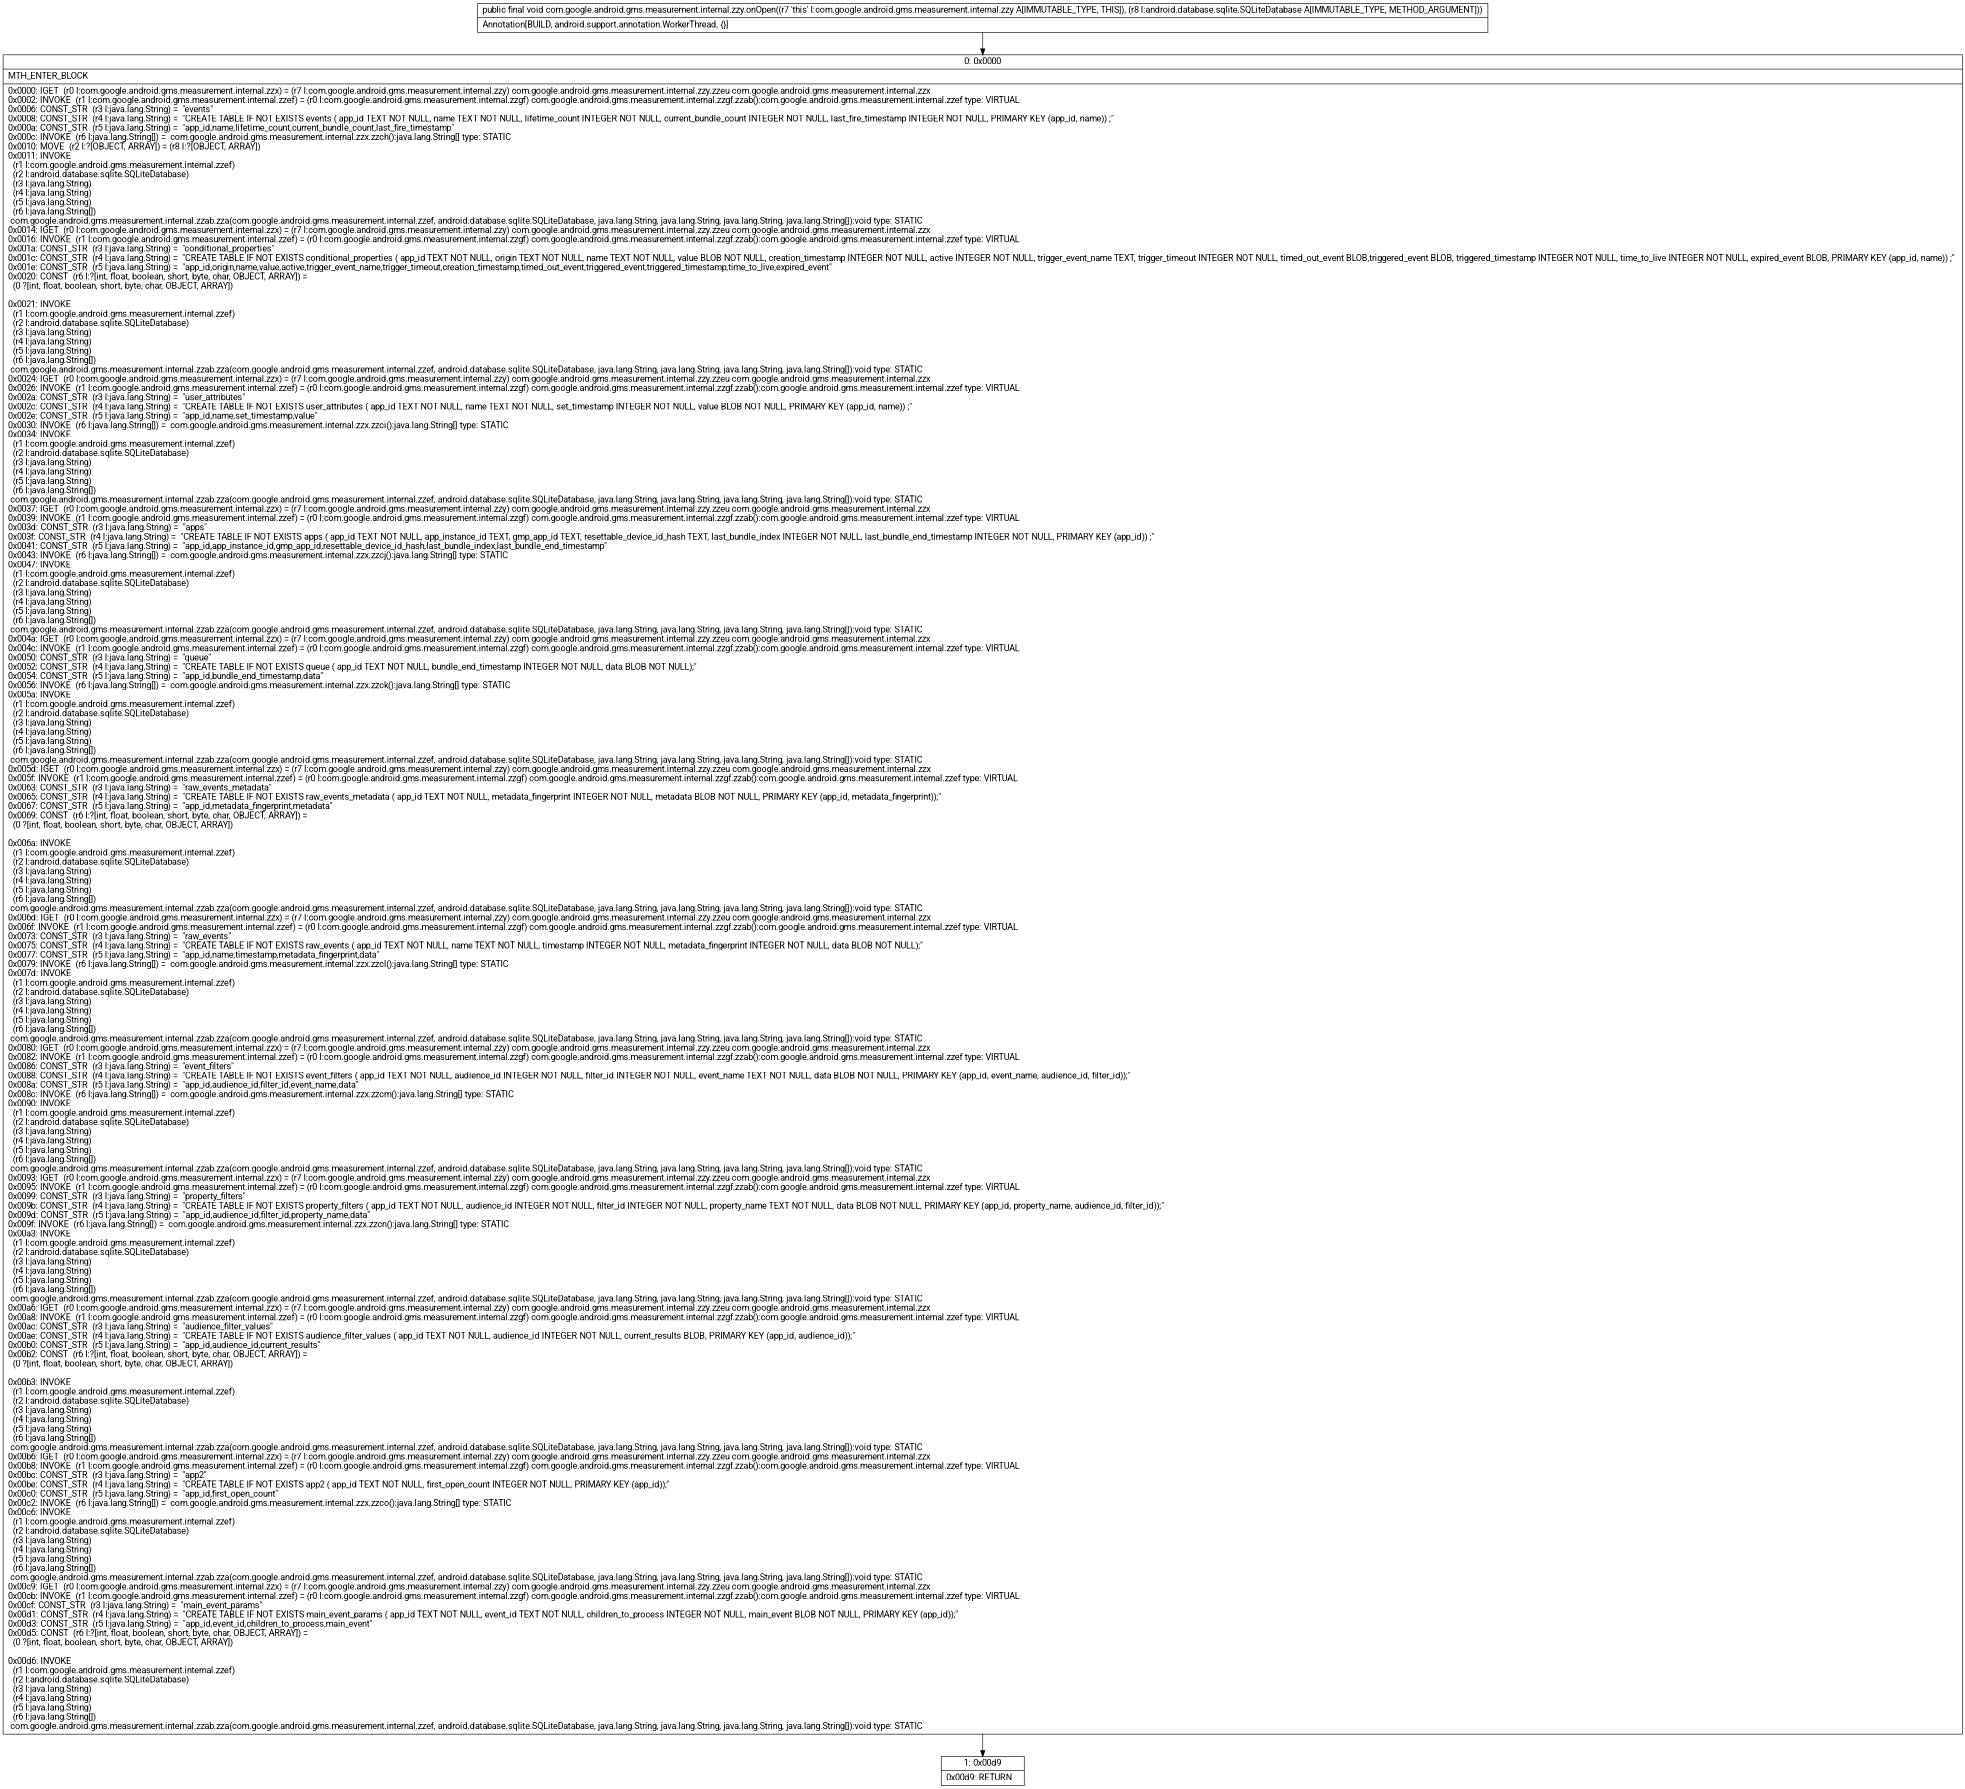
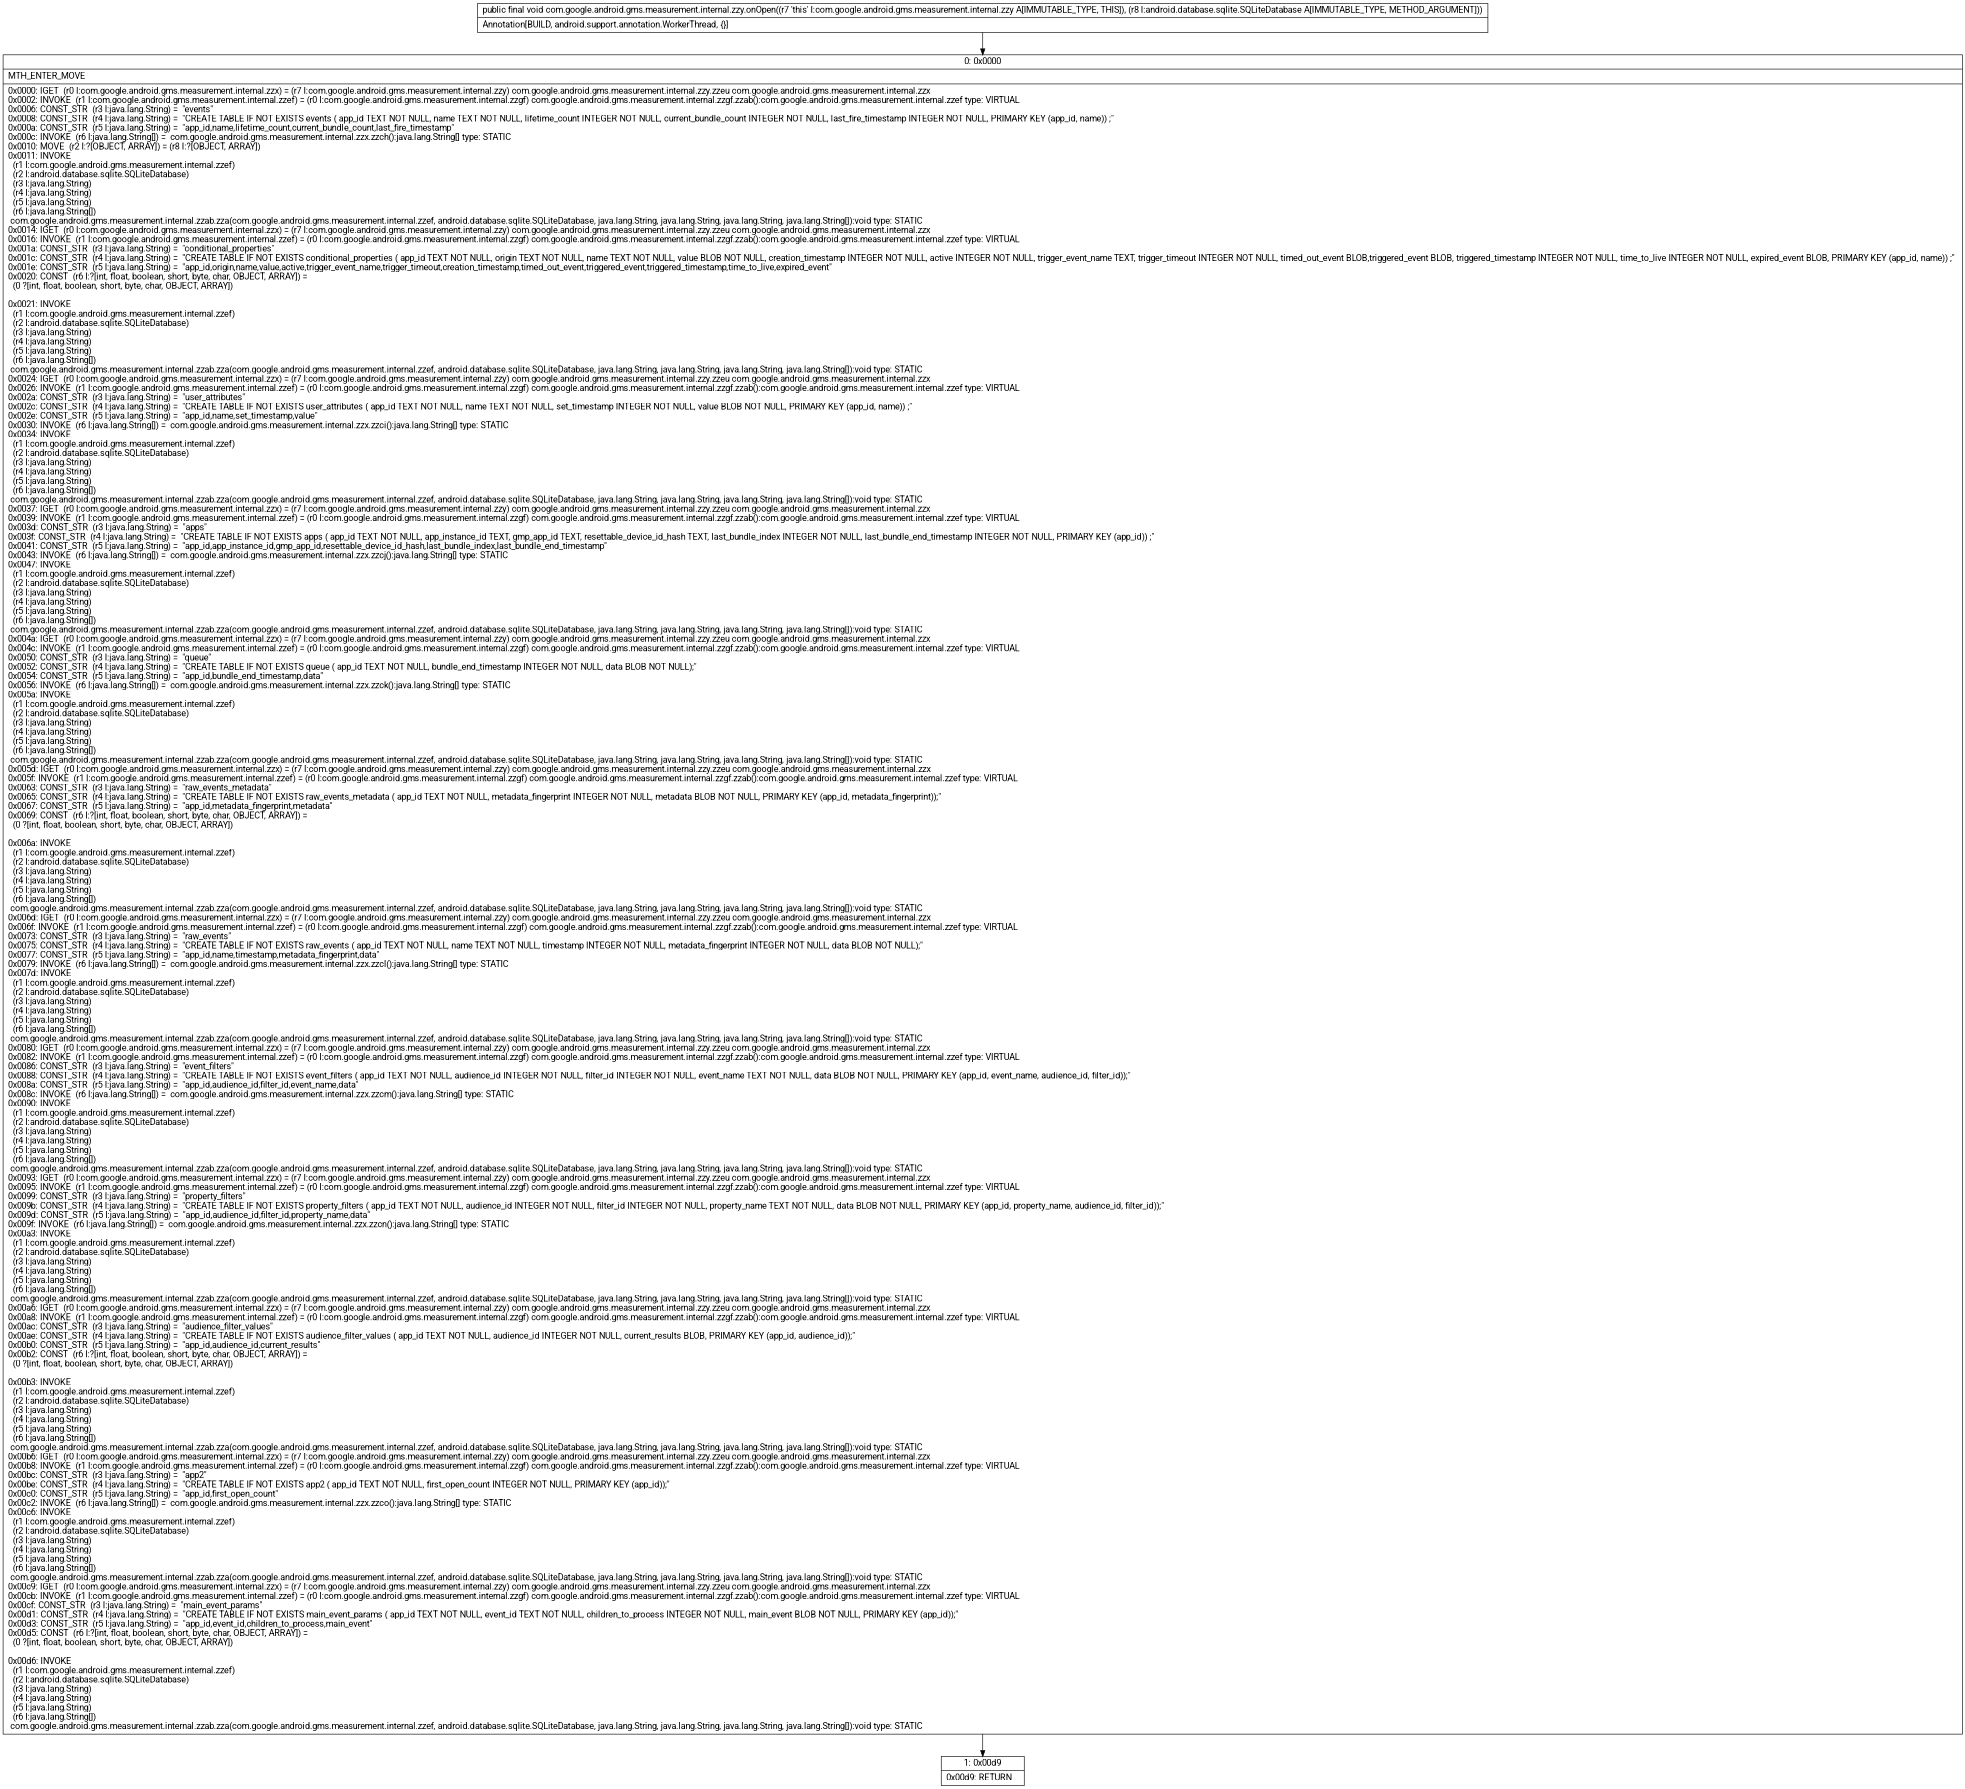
(48, 76) -> (47, 76)
